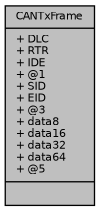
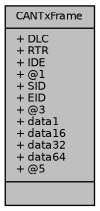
(38, 122) -> (38, 122)
